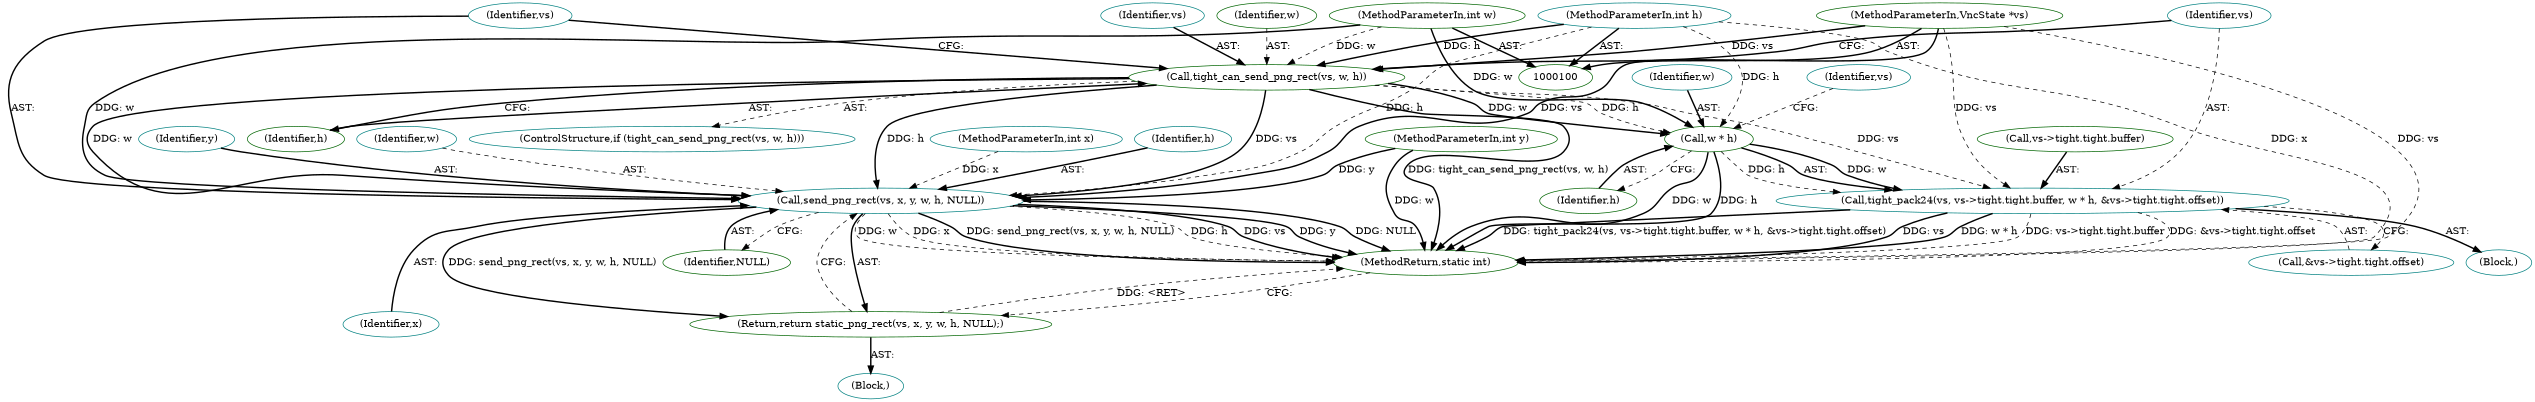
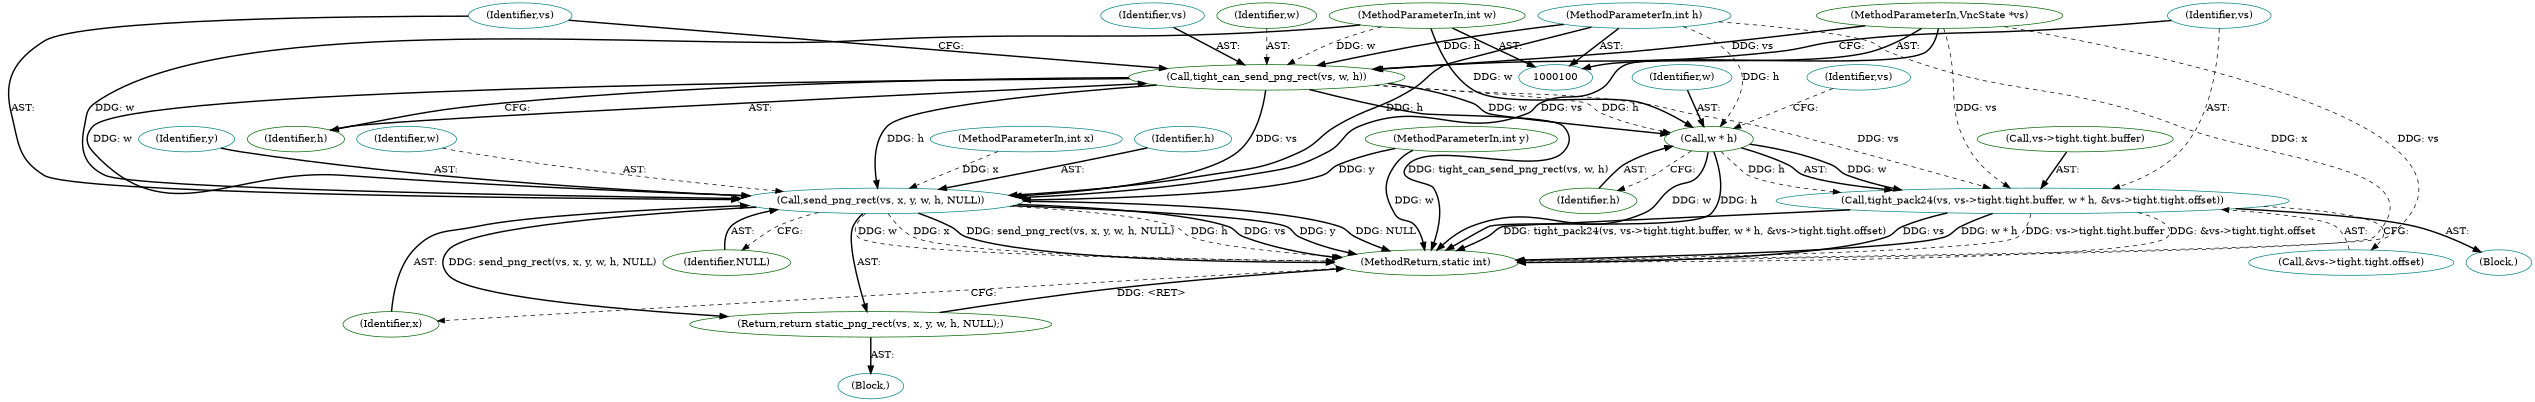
(1556, 77) -> (1556, 77)
(662, 139) -> none
(1314, 143) -> (1314, 143)
(817, 264) -> none
(1138, 286) -> (1138, 286)
(1190, 299) -> (894, 294)
(391, 324) -> (391, 324)
